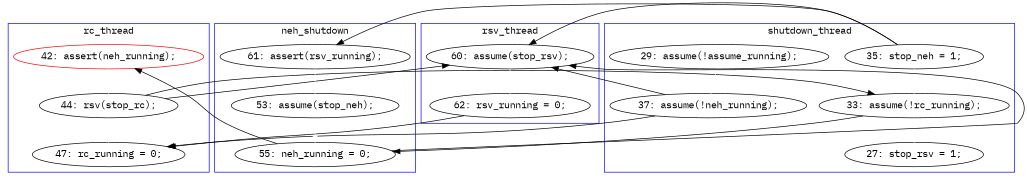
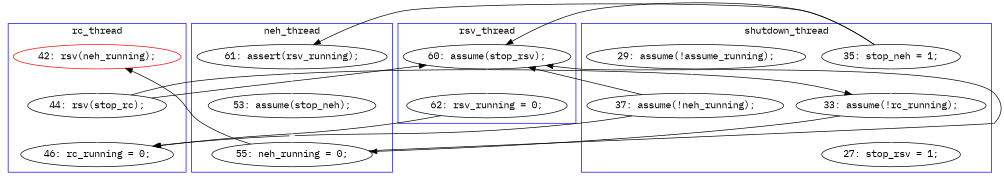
(315, 31) -> (292, 31)
(109, 57) -> (97, 57)
(109, 155) -> (97, 155)
